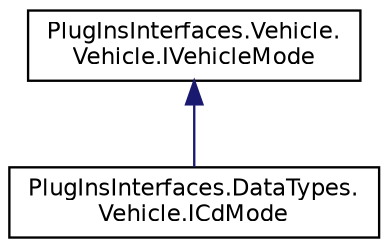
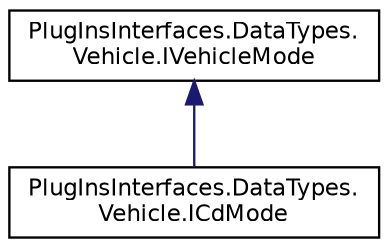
(194, 46) -> (194, 46)
